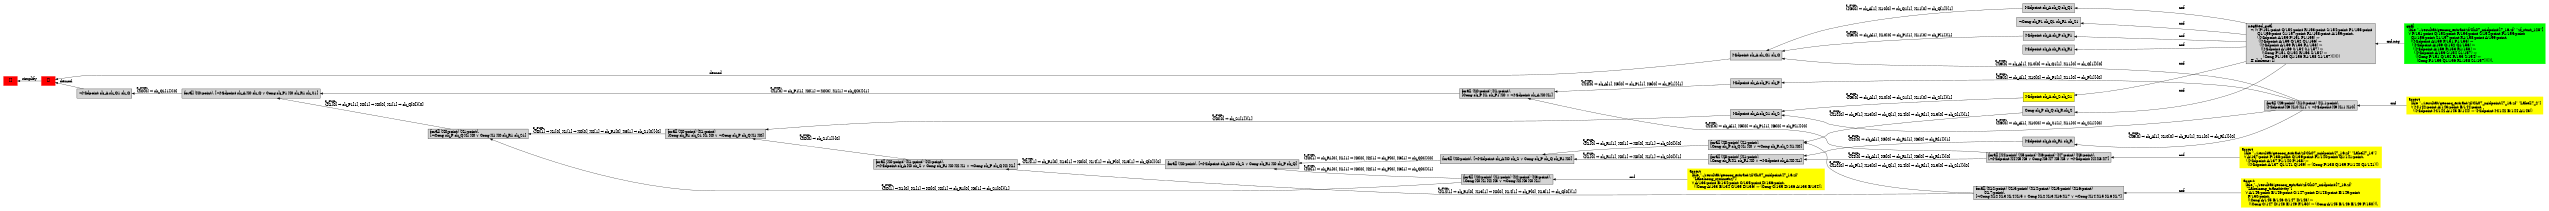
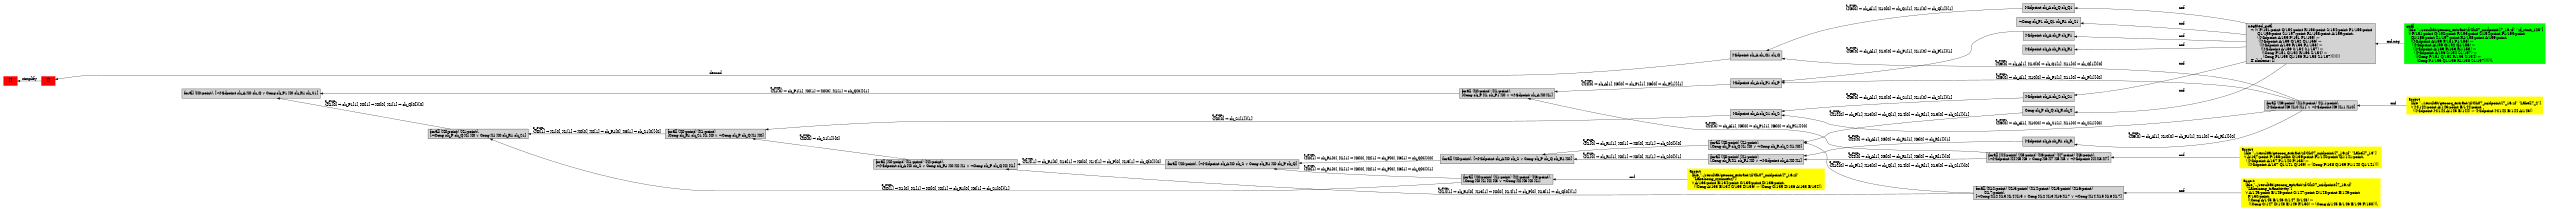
(1904, 40) -> (1909, 67)
(104, 94) -> none
(2049, 97) -> (2049, 97)
